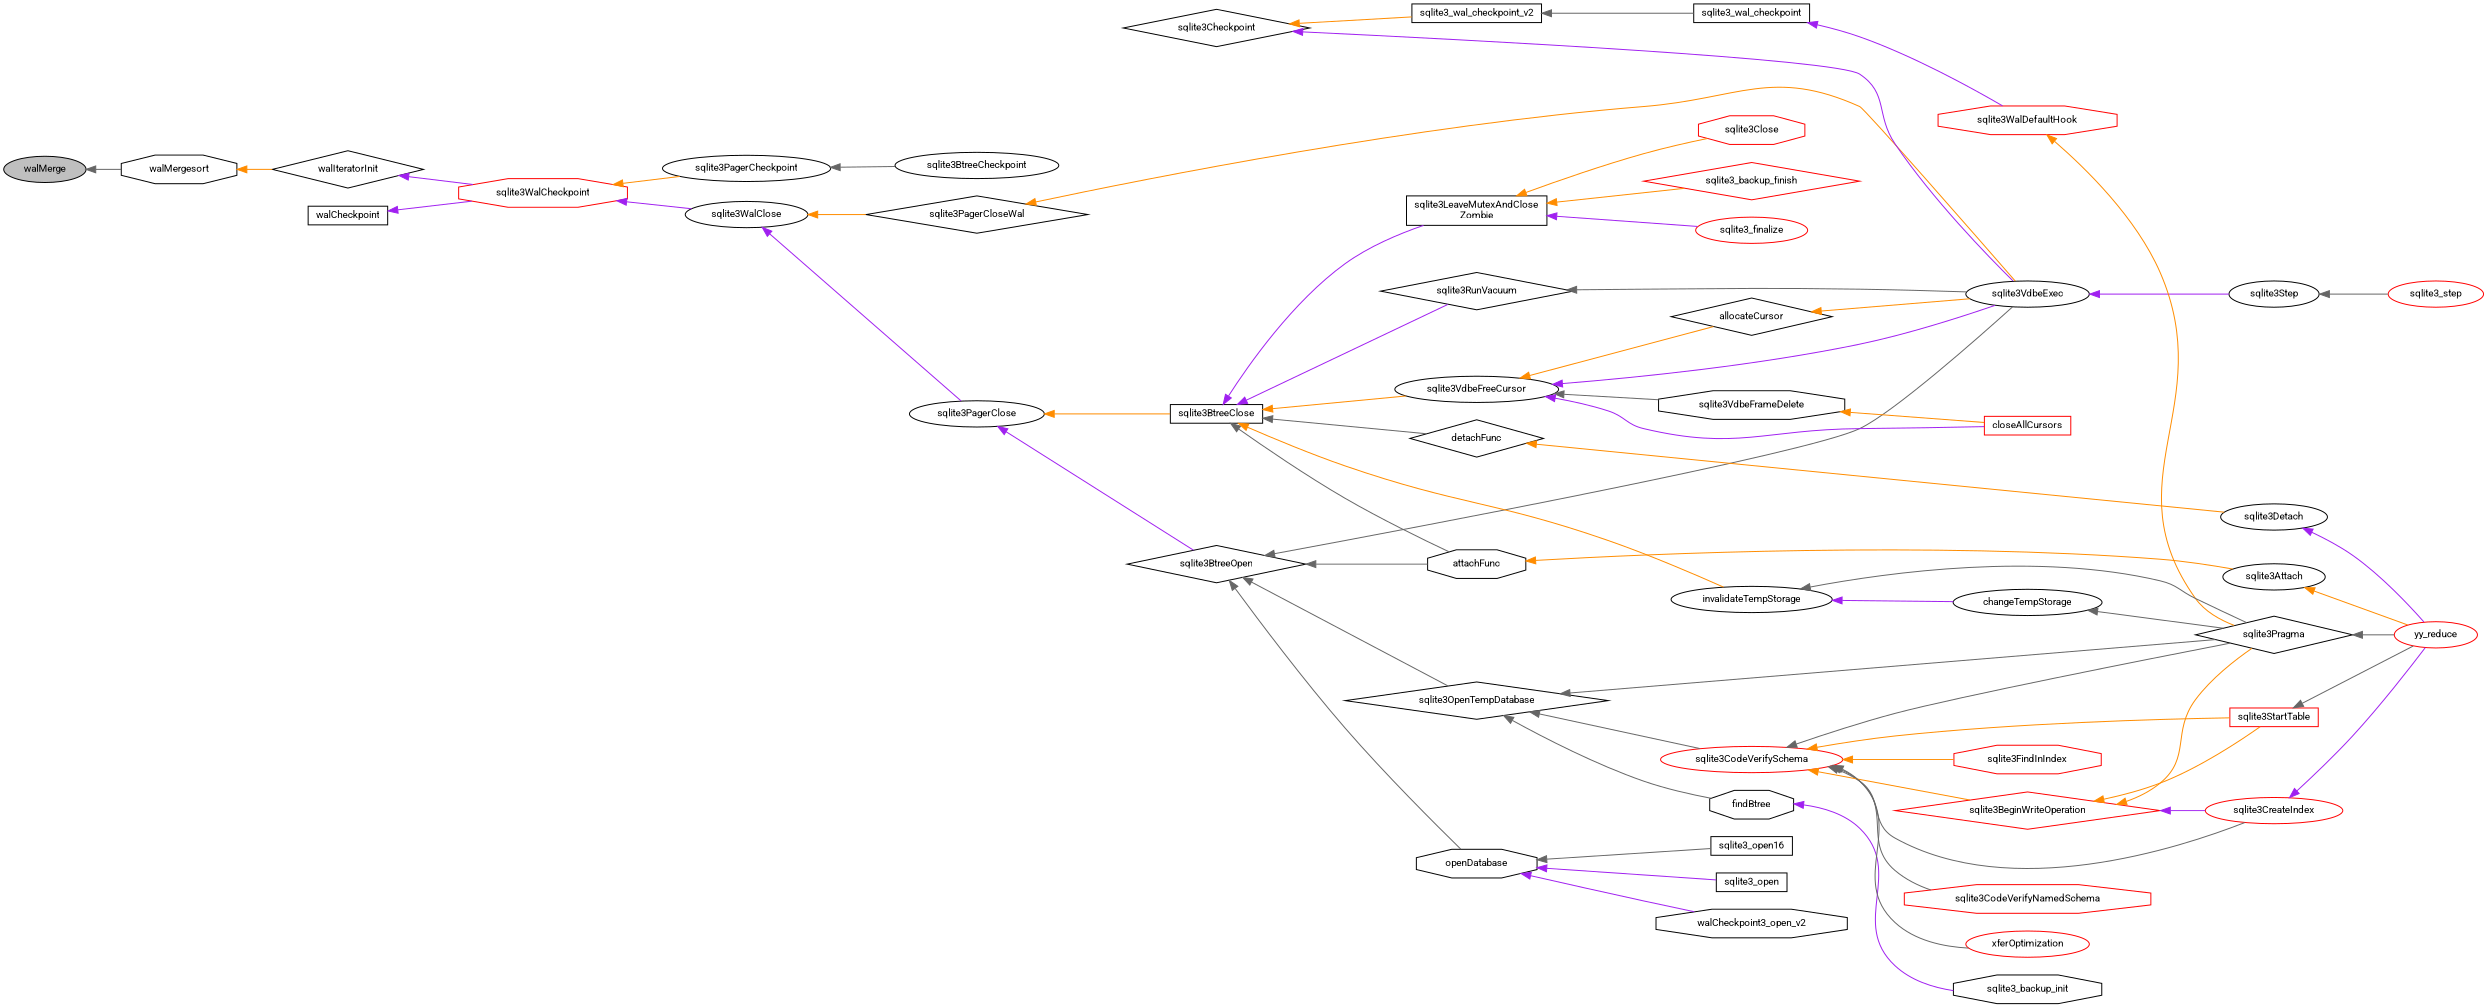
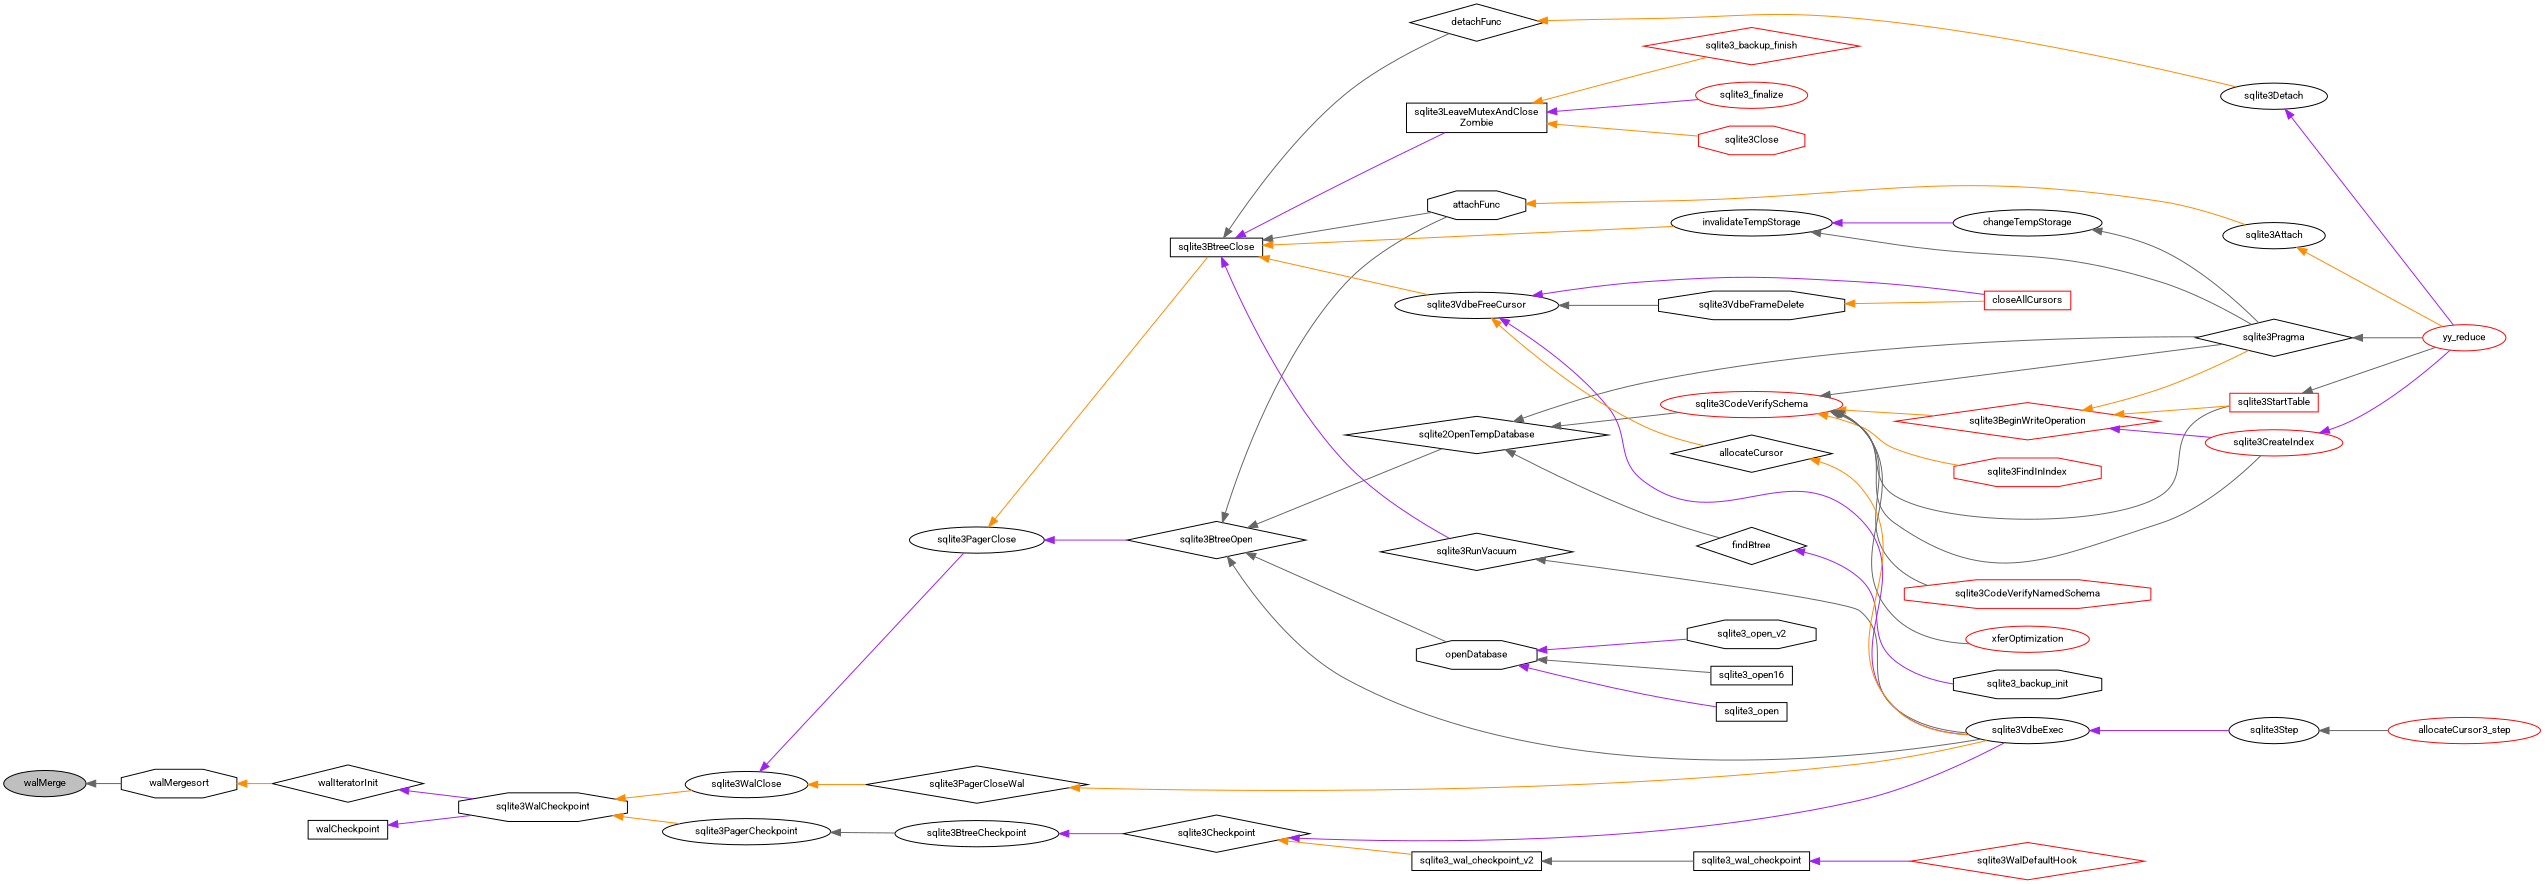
(2028, 120) -> (2028, 861)
(543, 193) -> (543, 807)
(659, 205) -> (659, 794)
(2436, 294) -> (2464, 731)
(2177, 378) -> none
(1477, 701) -> (1477, 435)
(2023, 726) -> (2037, 519)
(1752, 805) -> (1752, 546)
none -> (1096, 834)
(1752, 923) -> (1752, 634)
